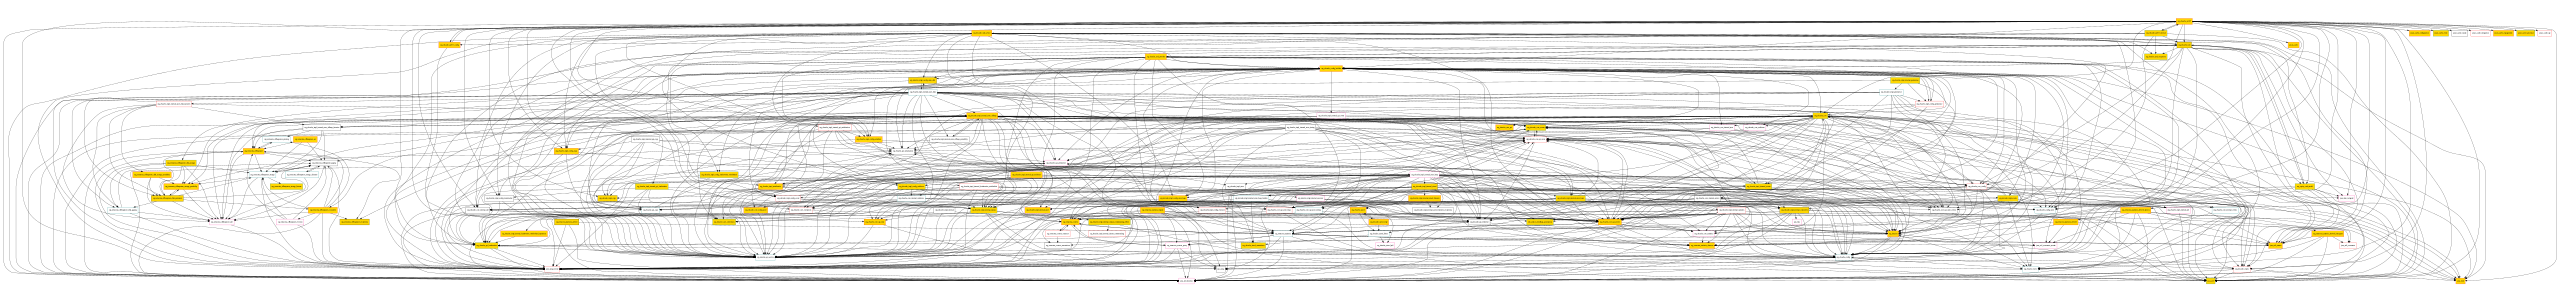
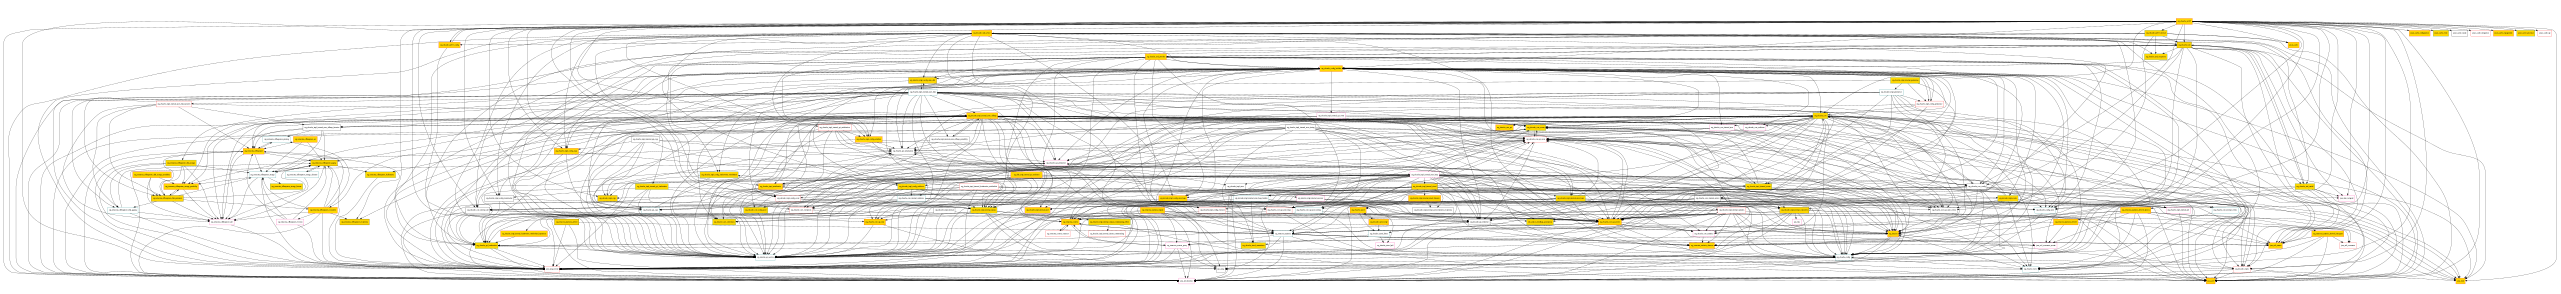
(2170, 28) -> (2227, 36)
(122, 129) -> (213, 127)
none -> (1313, 139)
(324, 163) -> (324, 163)
none -> (381, 175)
(1027, 175) -> (1027, 175)
(848, 180) -> (850, 180)
(1977, 187) -> (1977, 187)
(2305, 187) -> (2305, 187)
(756, 210) -> (756, 210)
(1058, 246) -> none
none -> (682, 249)
(2211, 281) -> (2211, 281)
